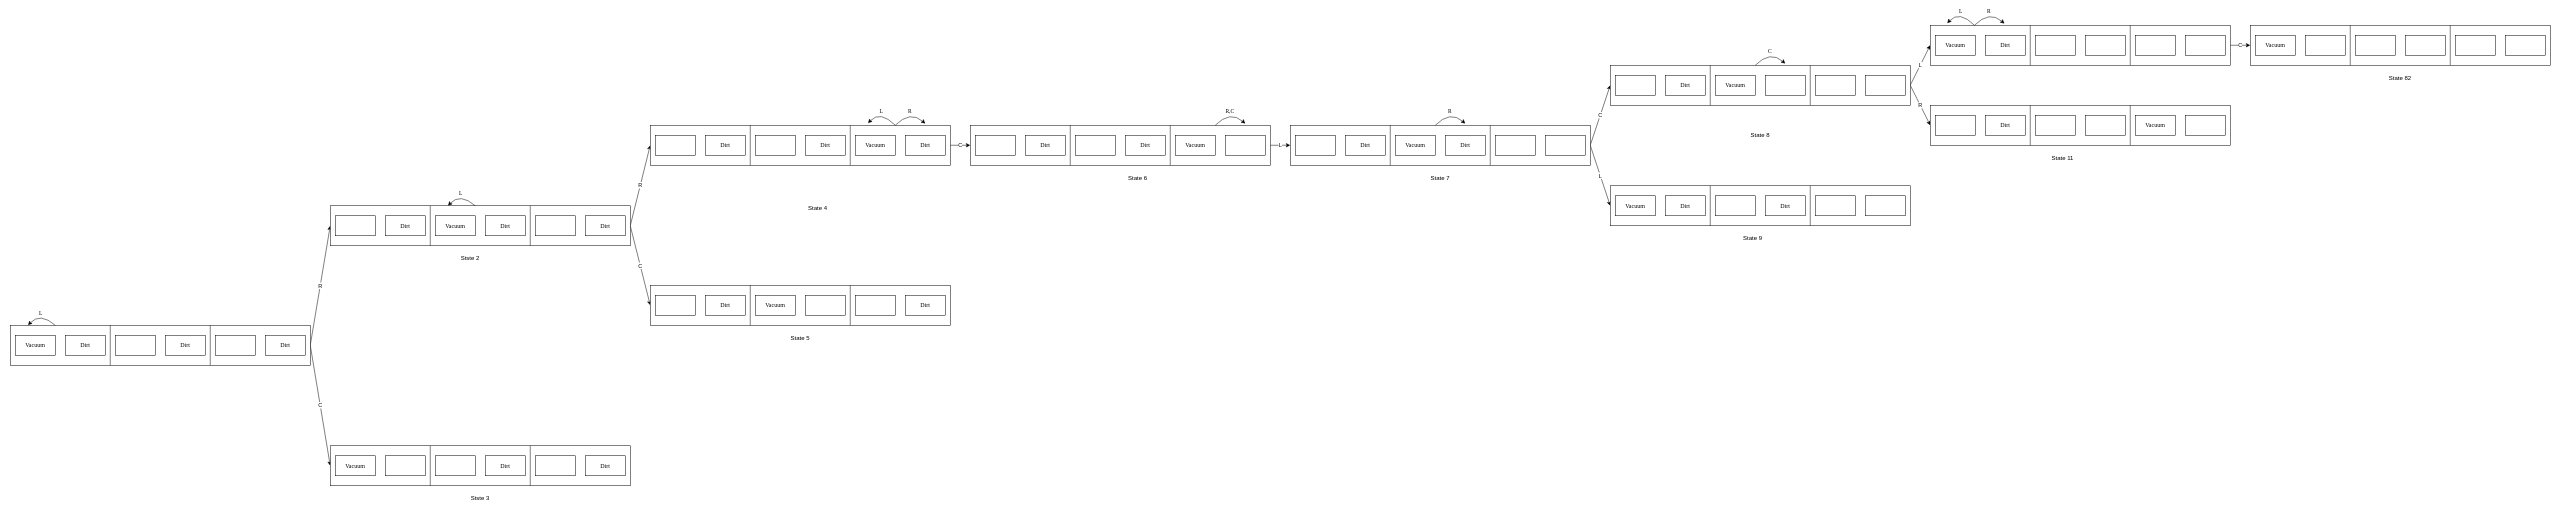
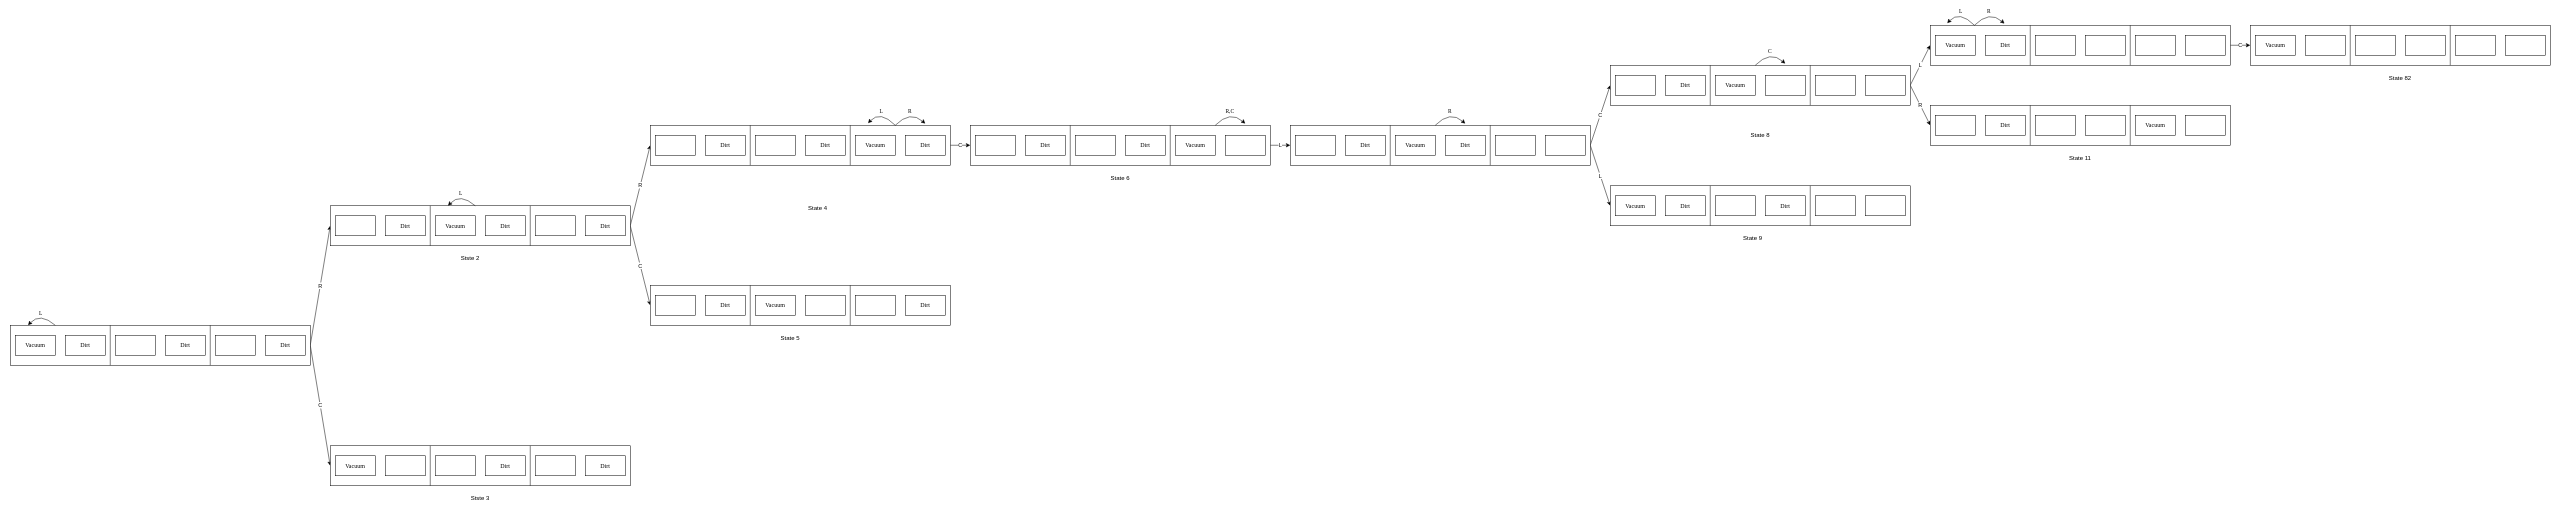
(2063, 158) -> (2080, 158)
(1138, 178) -> (1120, 178)
(1440, 178) -> none
(800, 338) -> (790, 338)
